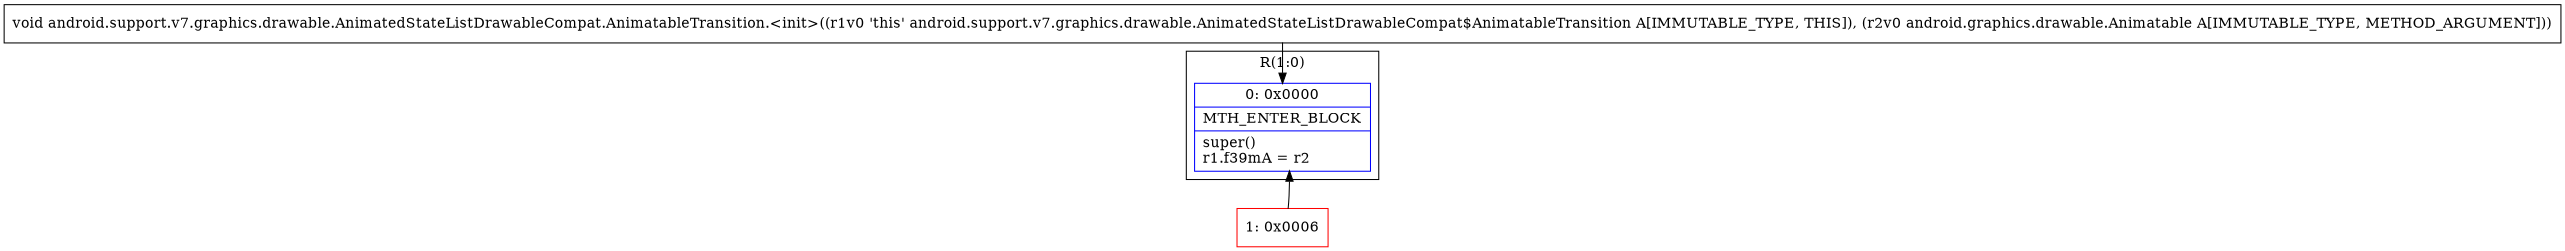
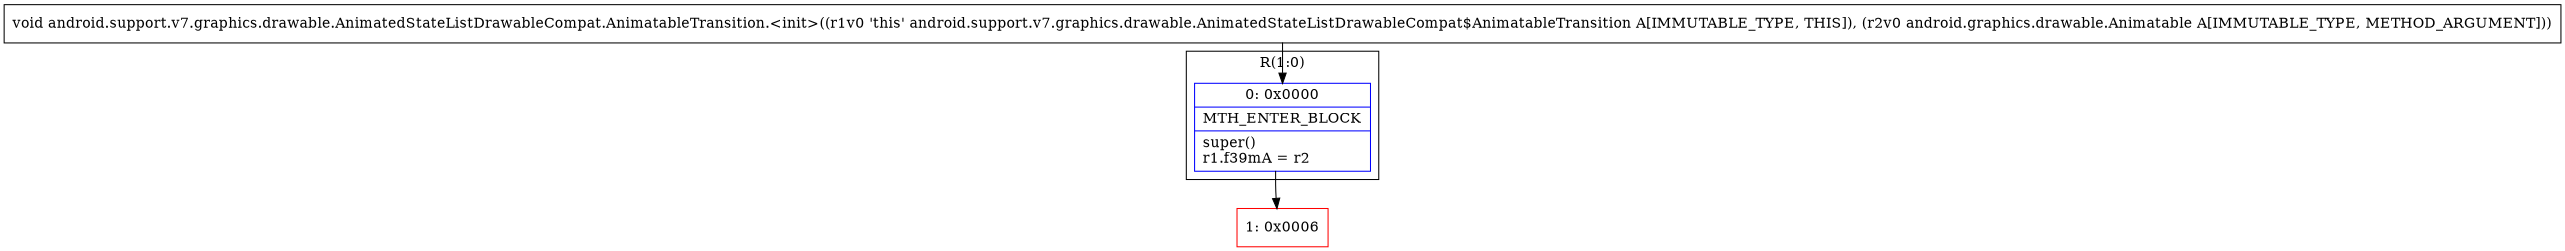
(1289, 195) -> (1276, 186)
